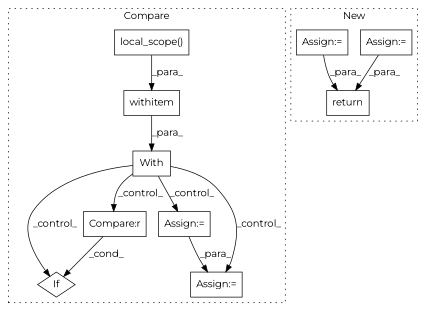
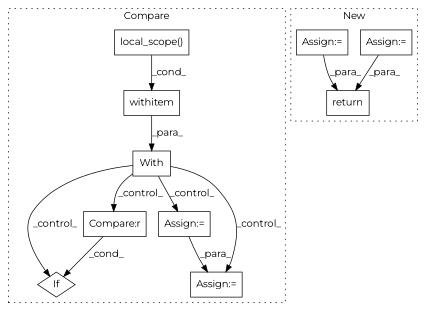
(168, 73) -> (169, 73)
